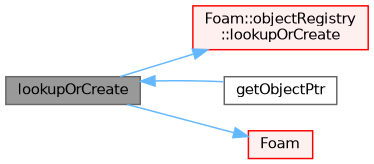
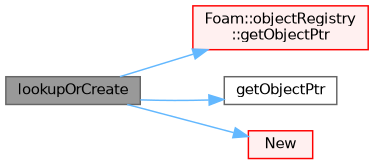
(281, 28) -> (281, 28)
(189, 81) -> (175, 100)
(281, 145) -> (281, 145)
